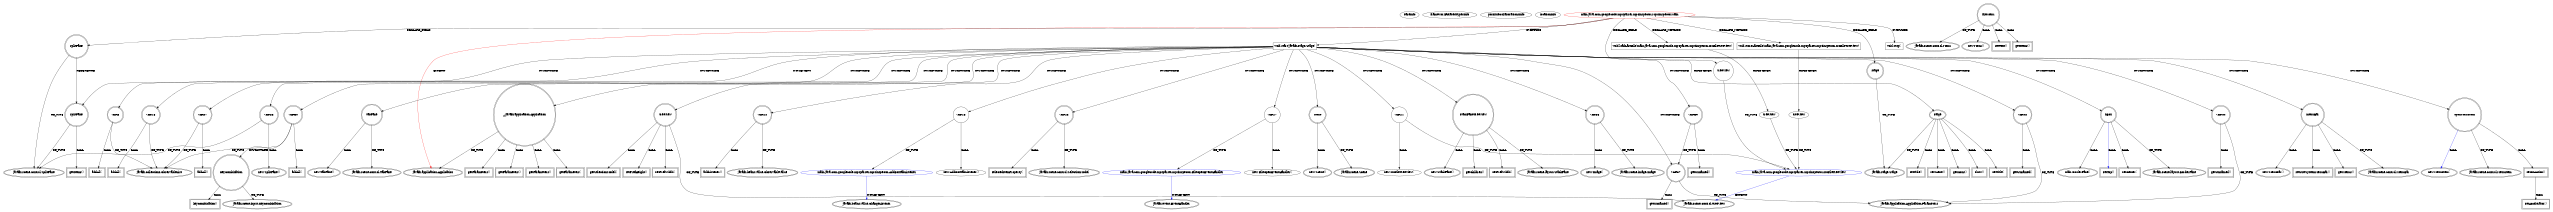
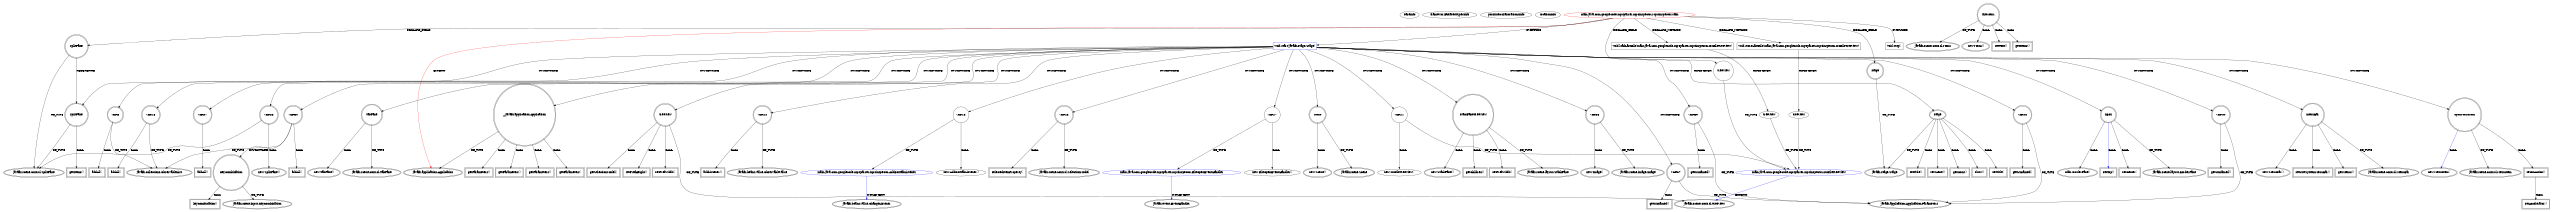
(1295, 46) -> (1295, 46)
(802, 71) -> (802, 71)
(1685, 143) -> (1757, 198)
(184, 148) -> none
